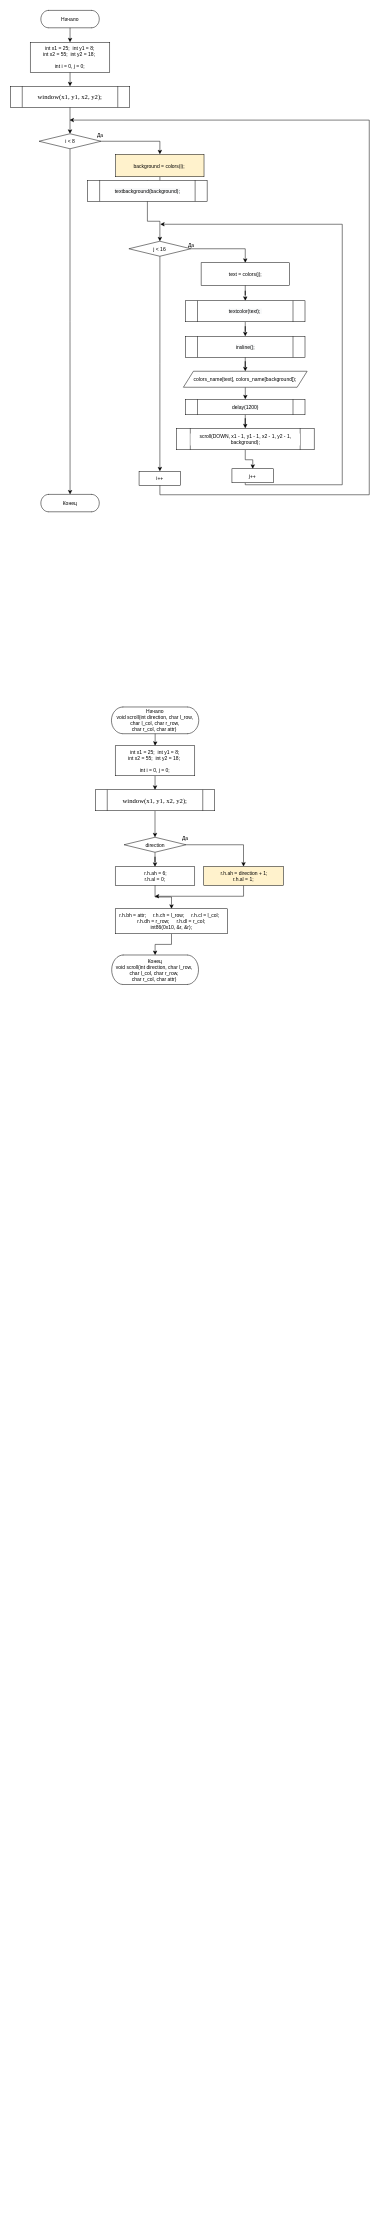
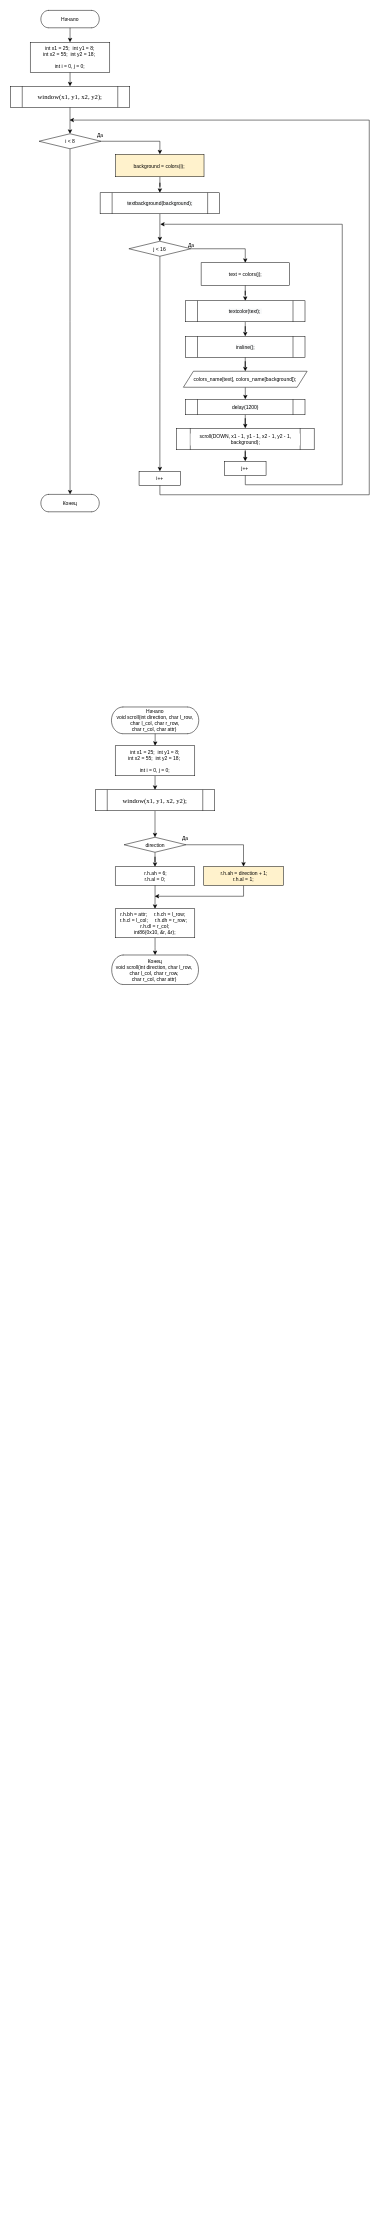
(147, 191) -> (160, 203)
(253, 476) -> (245, 468)
(171, 921) -> (155, 923)
